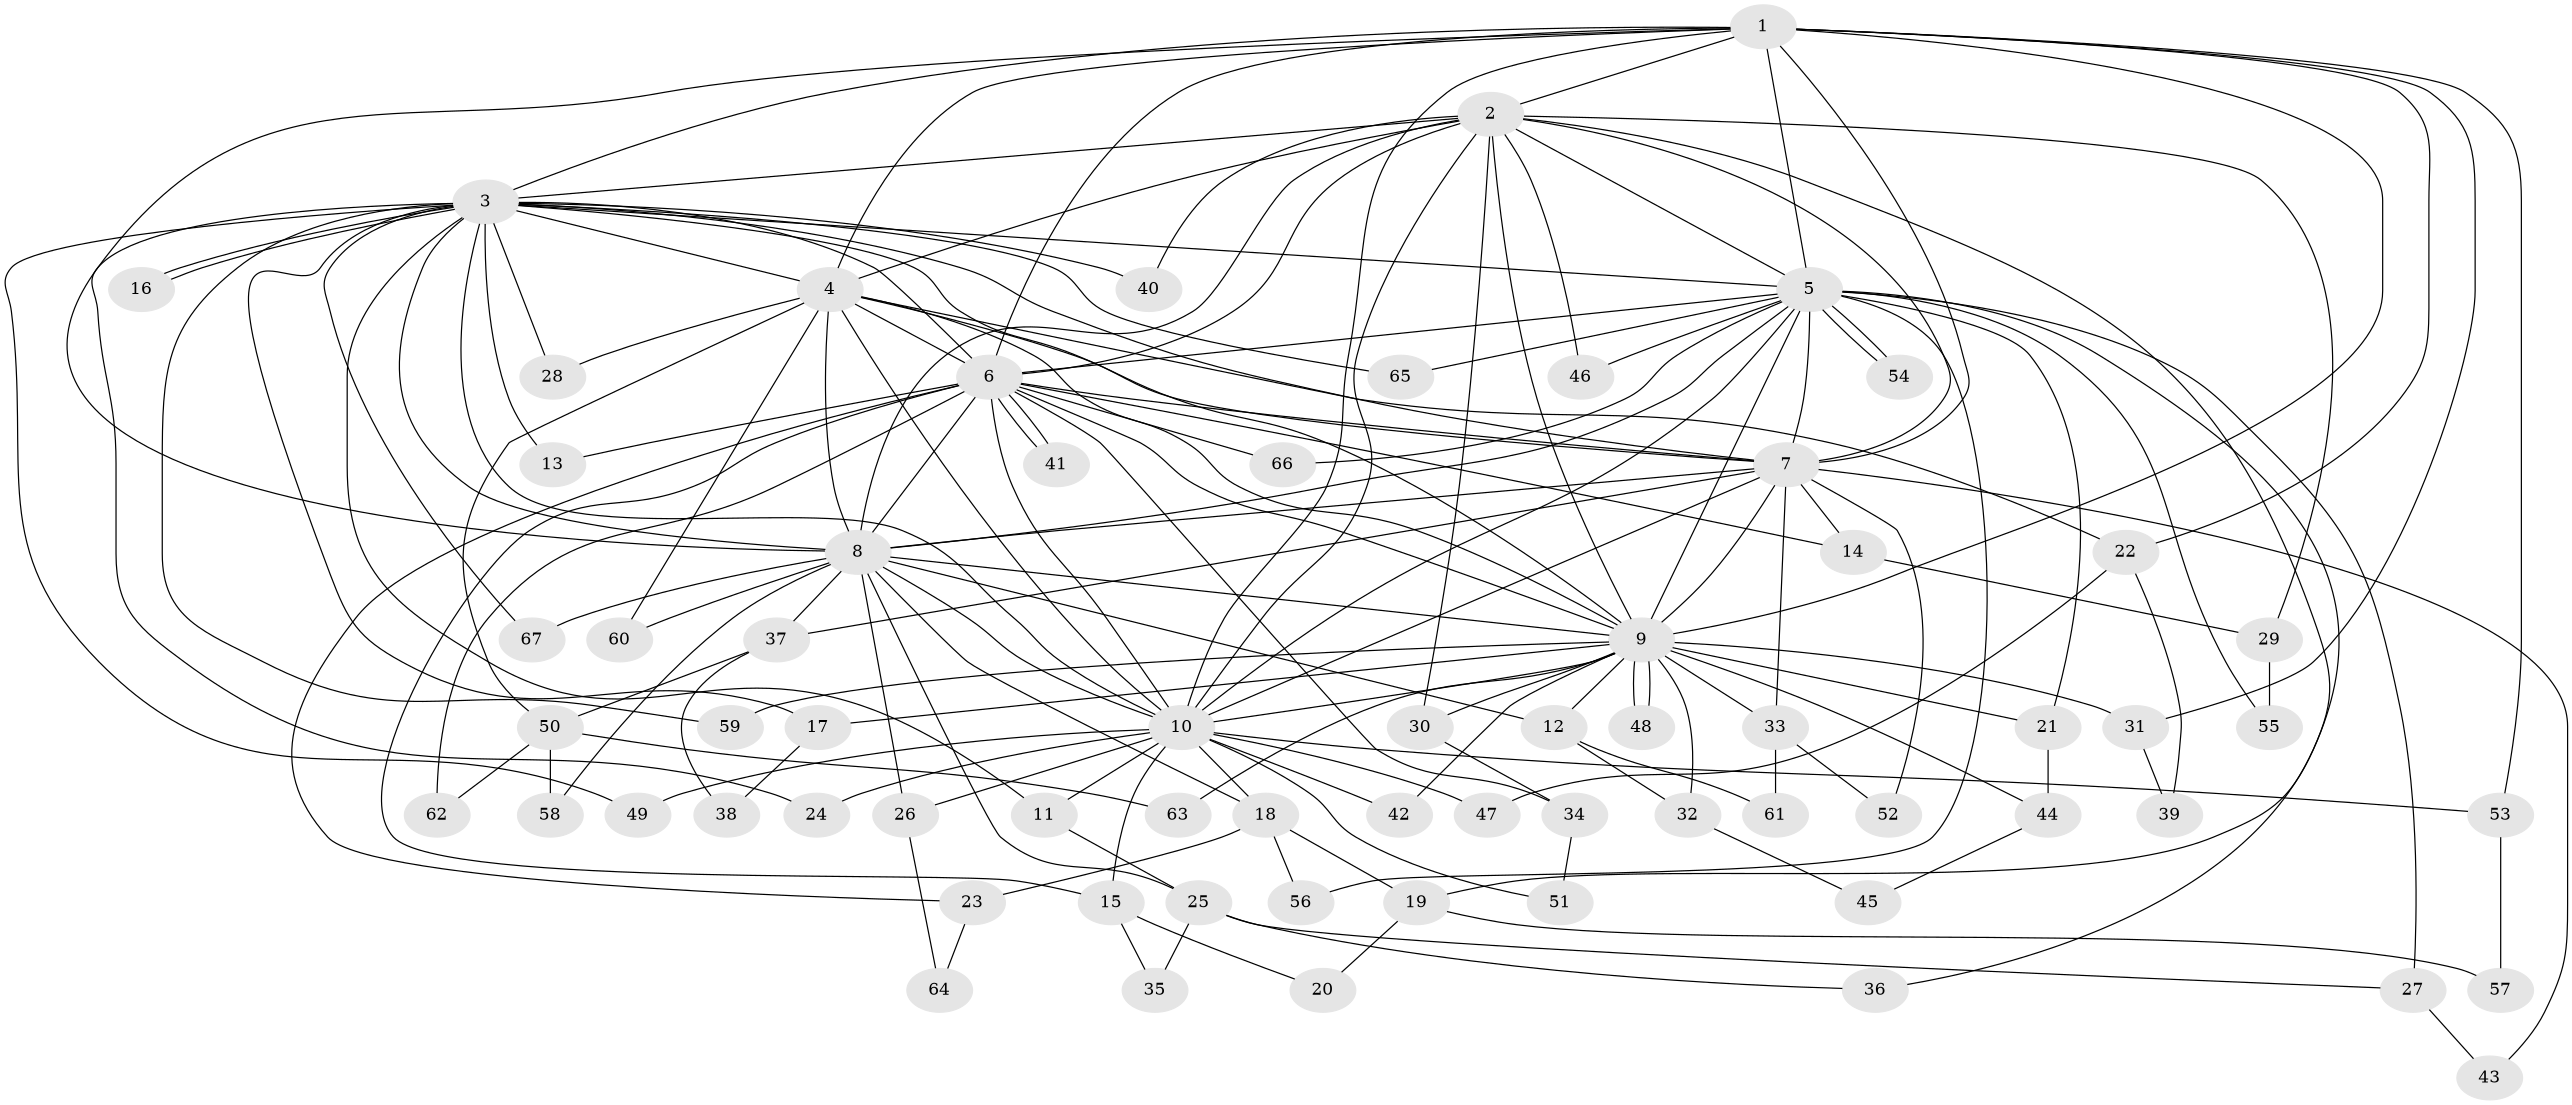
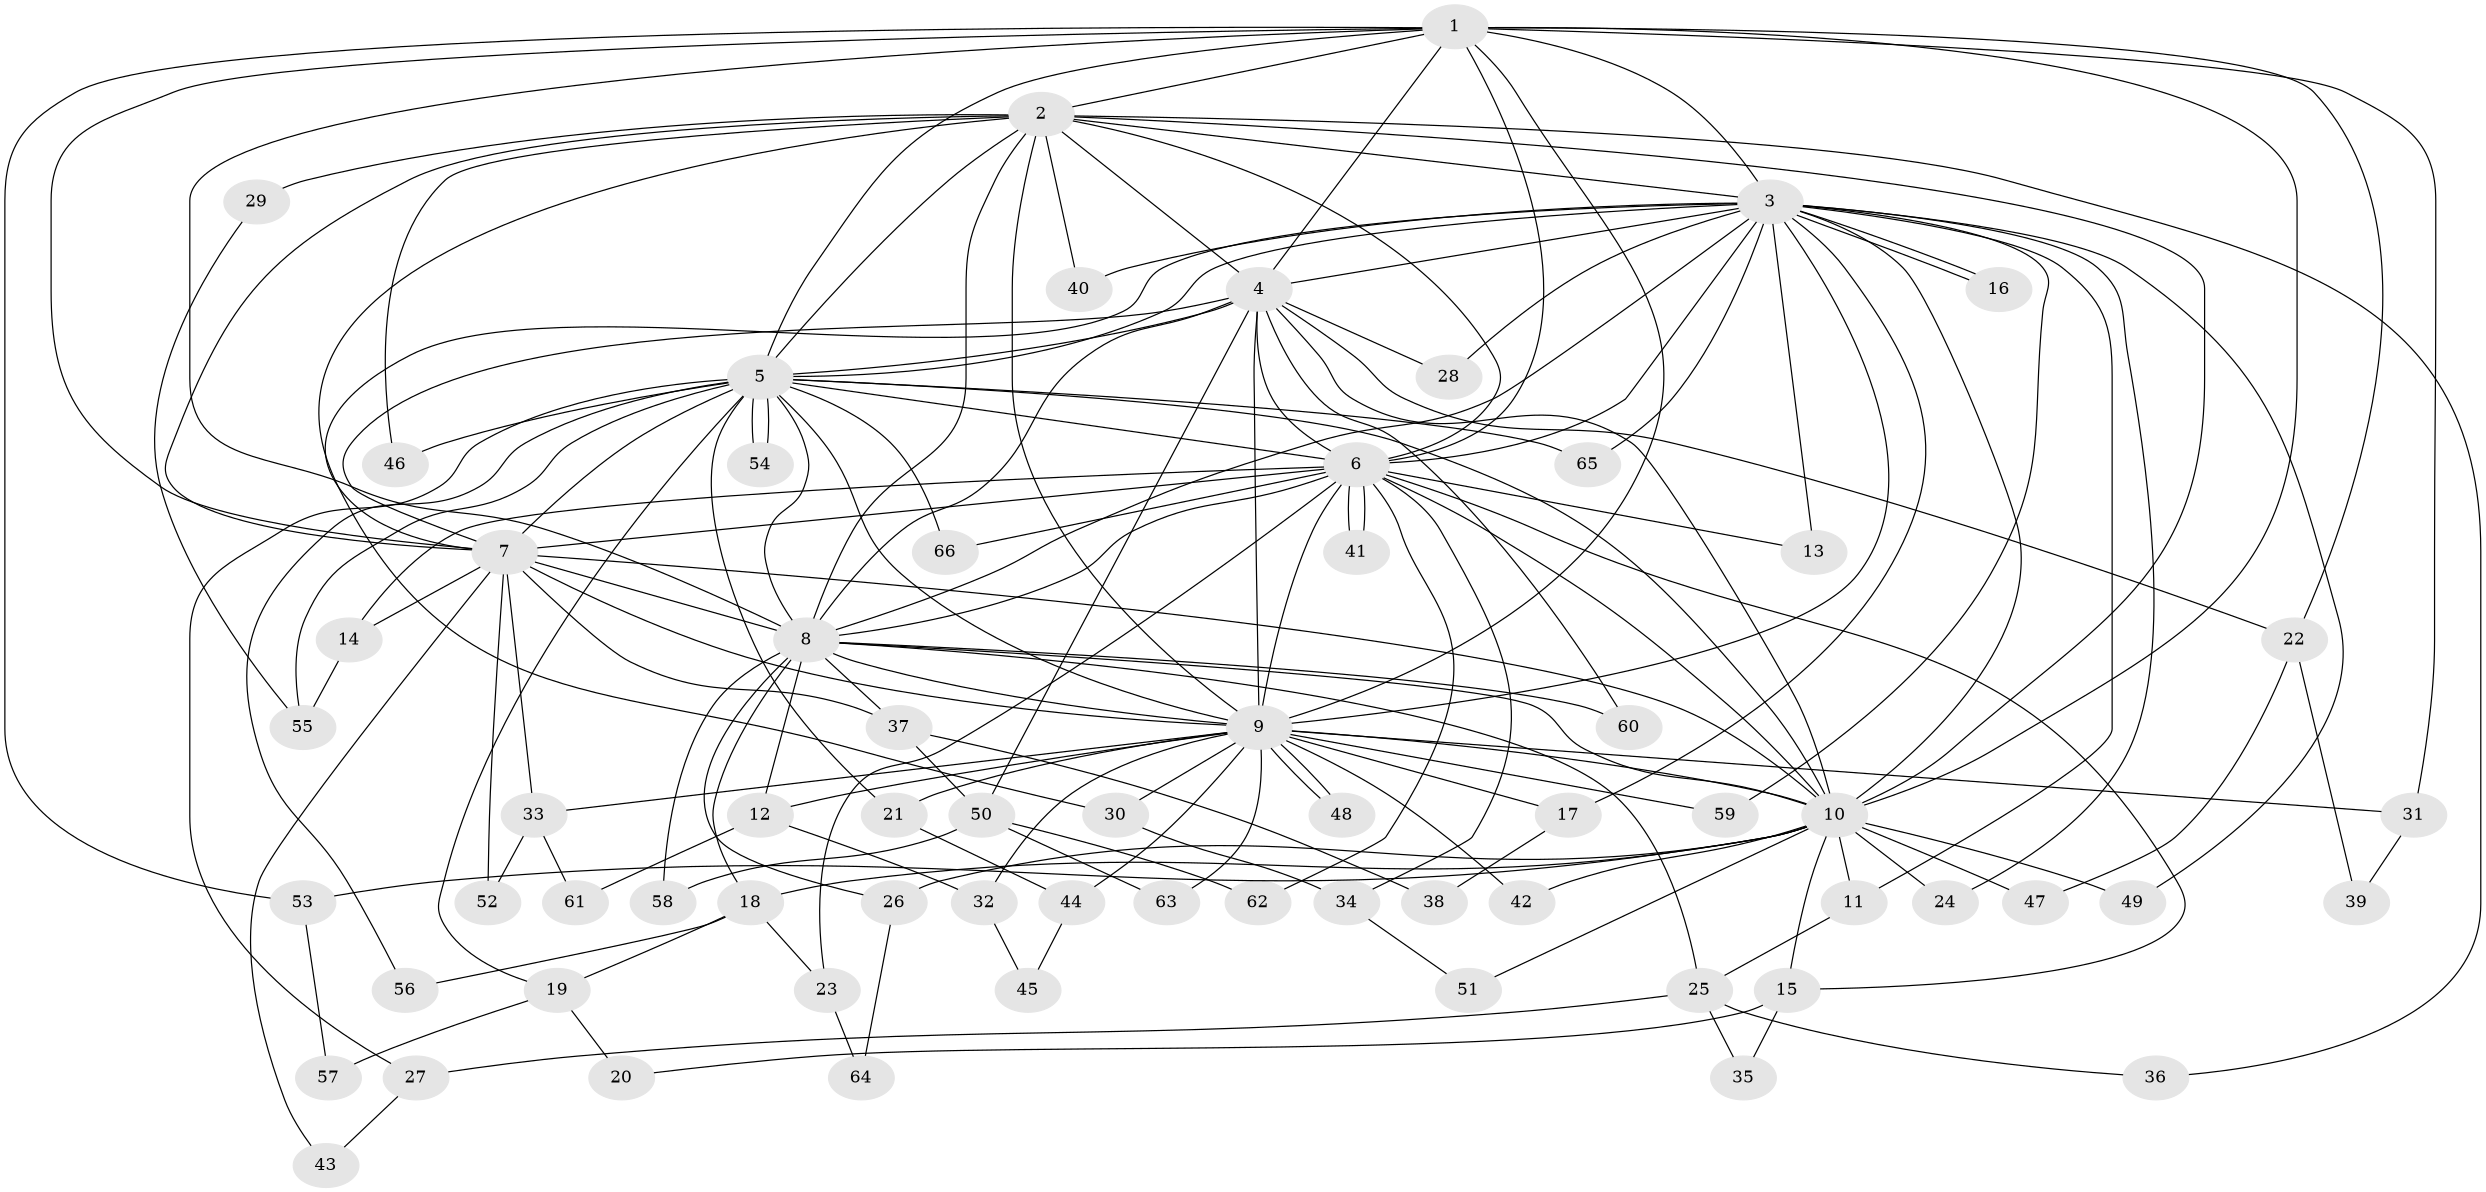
none -> (1015, 350)
(2061, 596) -> (326, 684)
(532, 640) -> none
